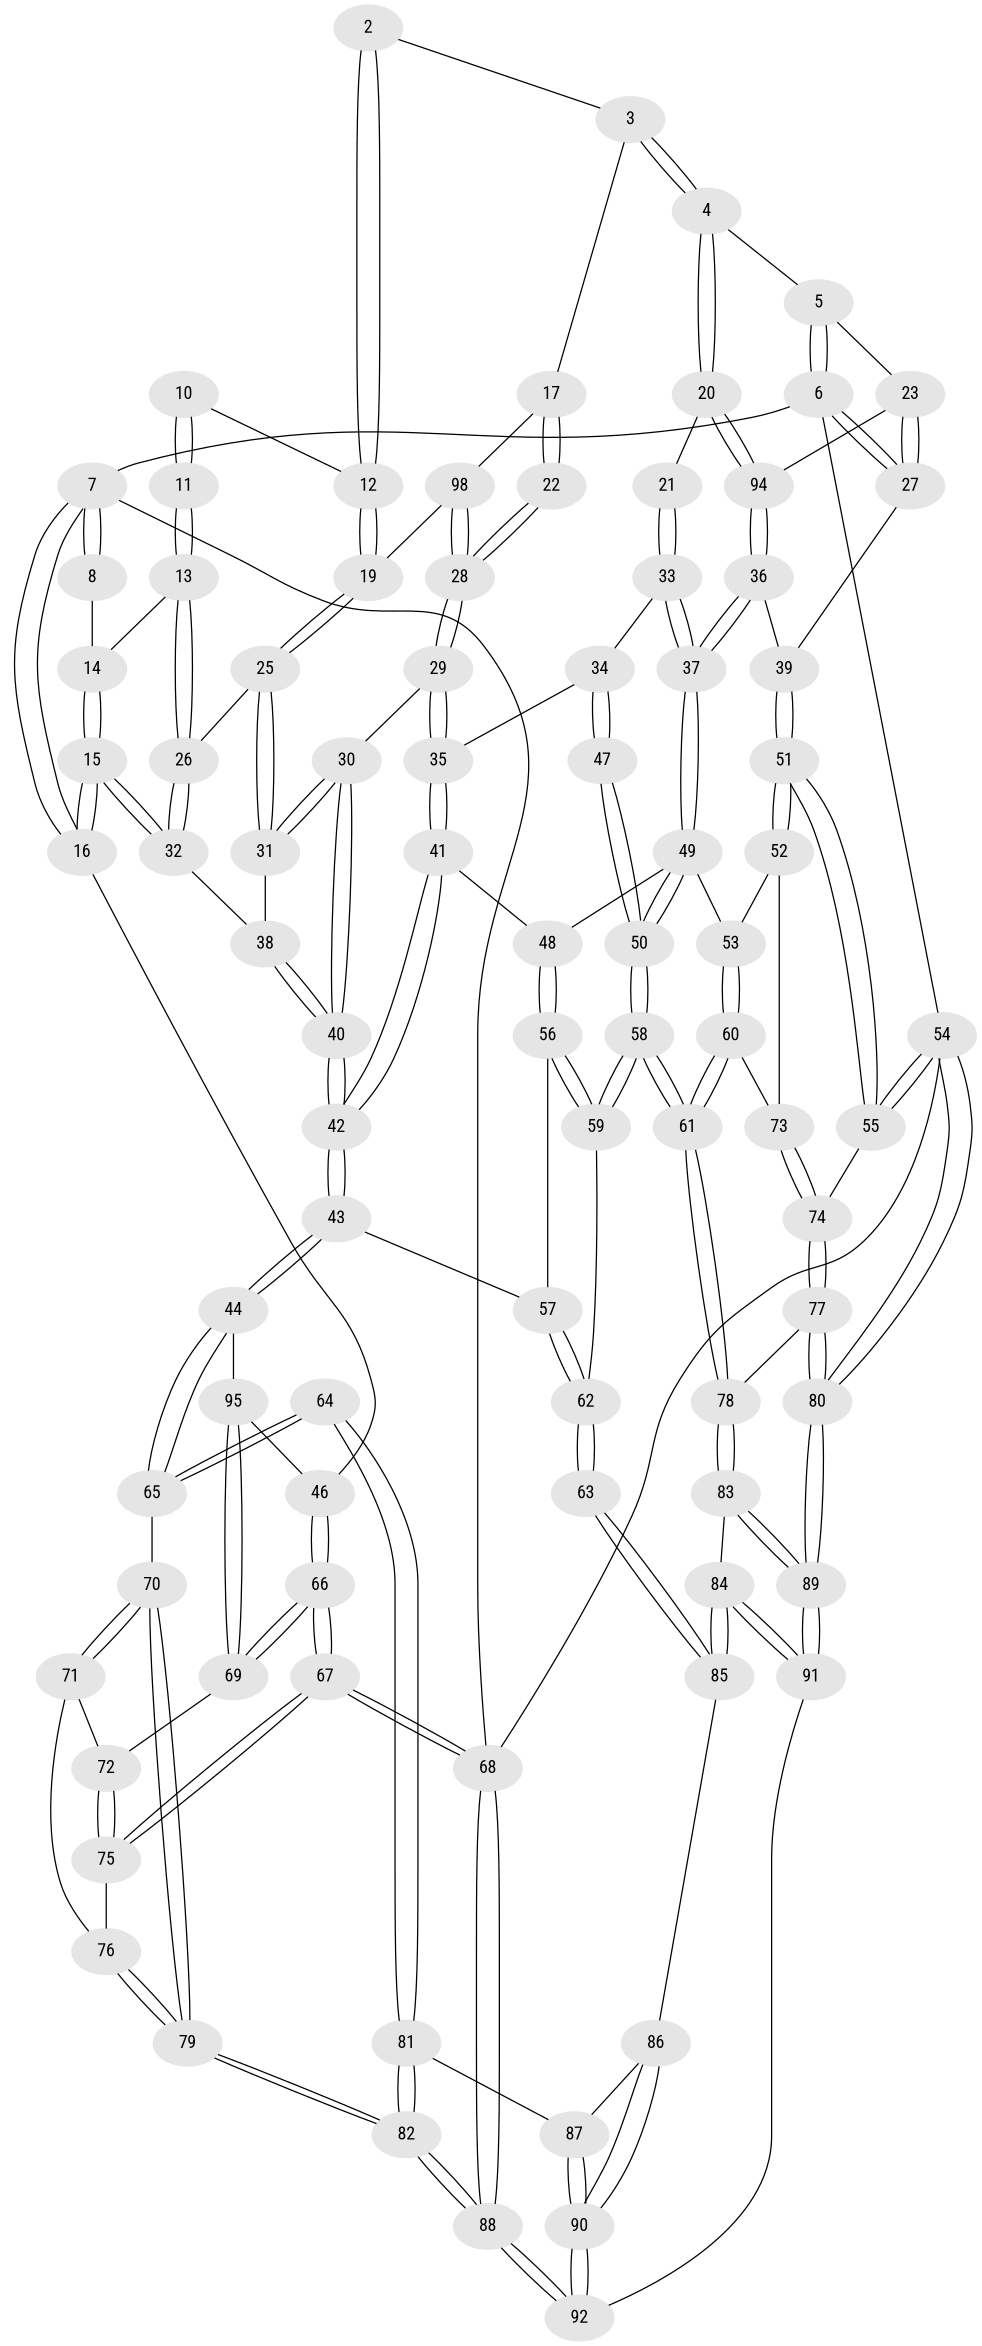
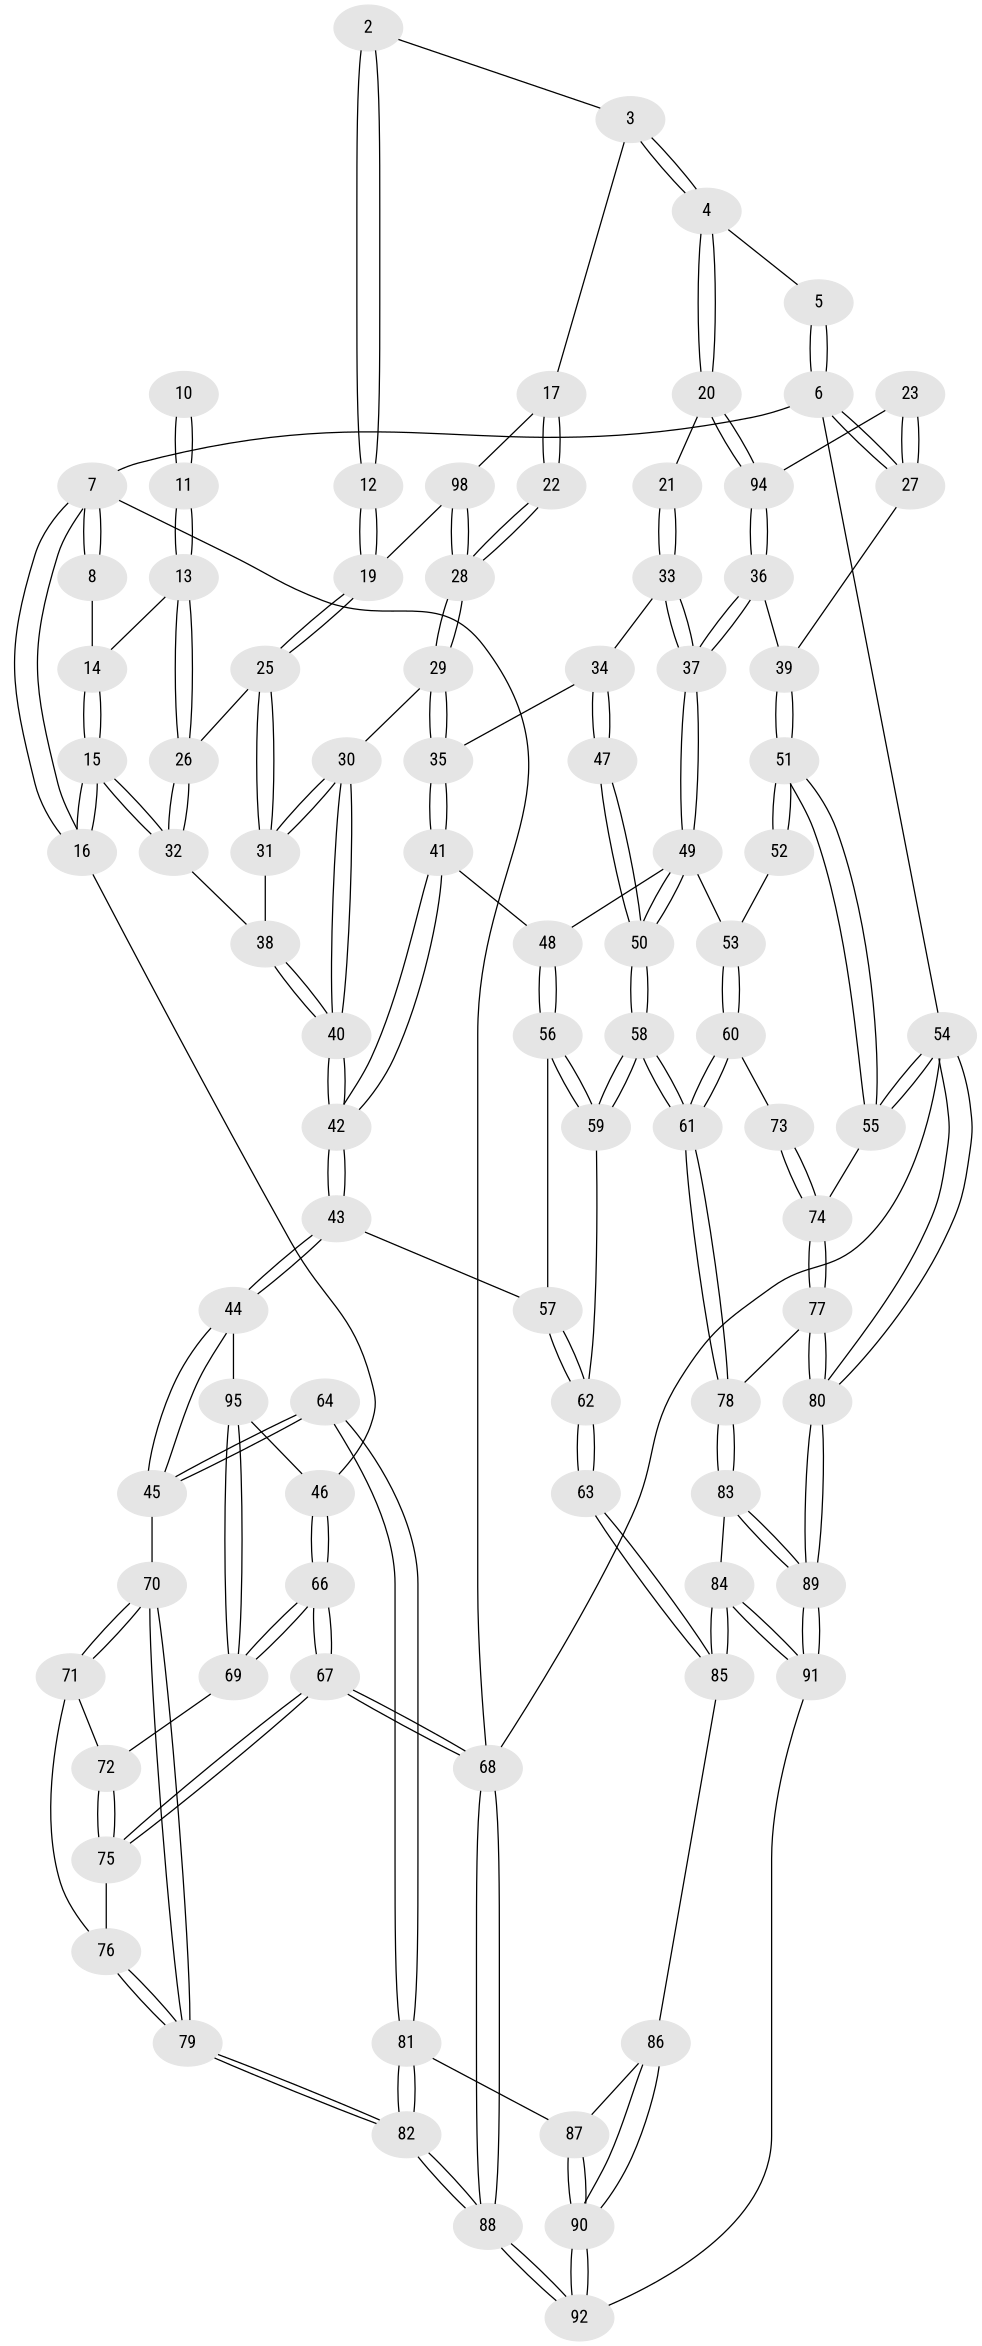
(864, 348) -> none
(286, 445) -> none
(779, 990) -> none
(152, 1494) -> (152, 1494)
